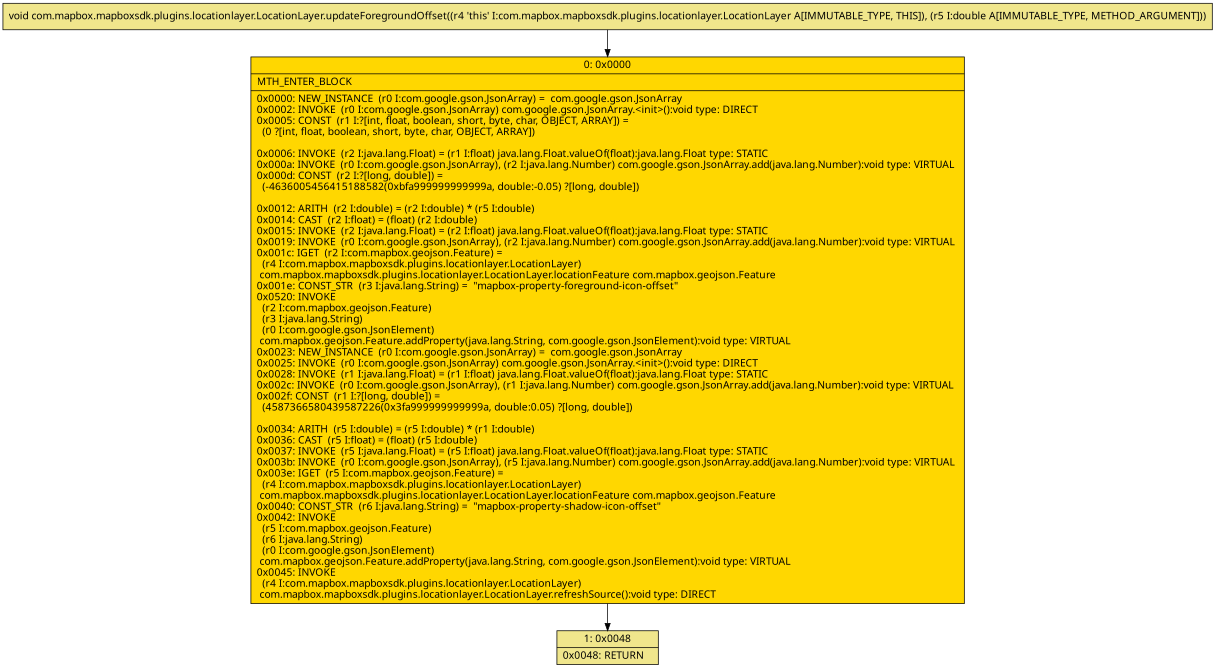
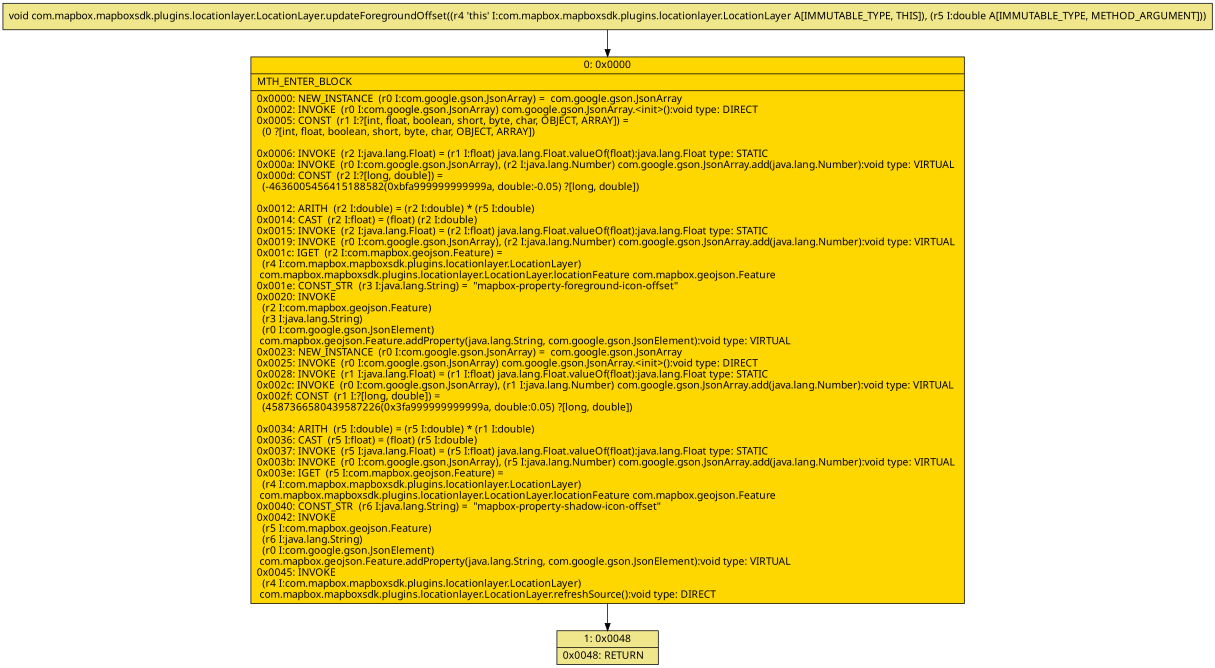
(299, 297) -> (299, 297)
